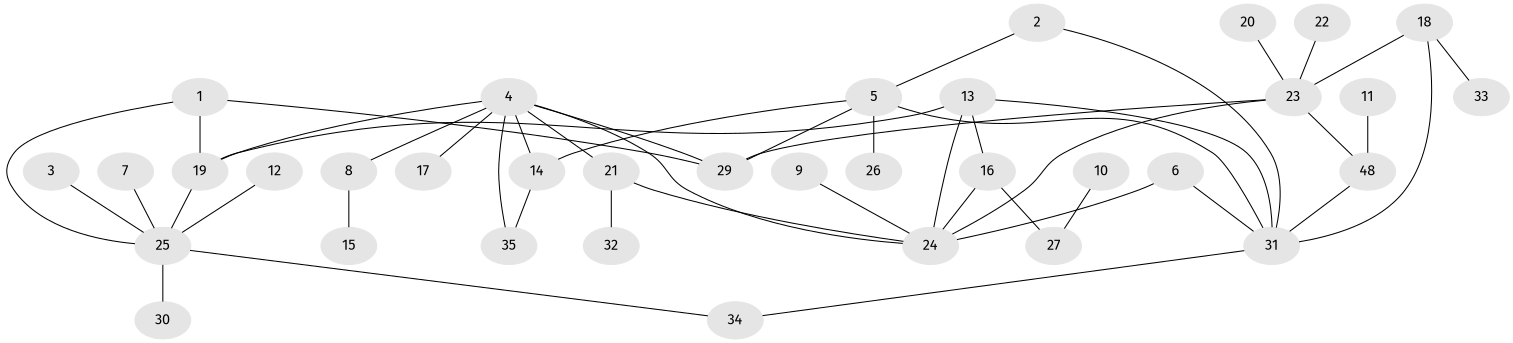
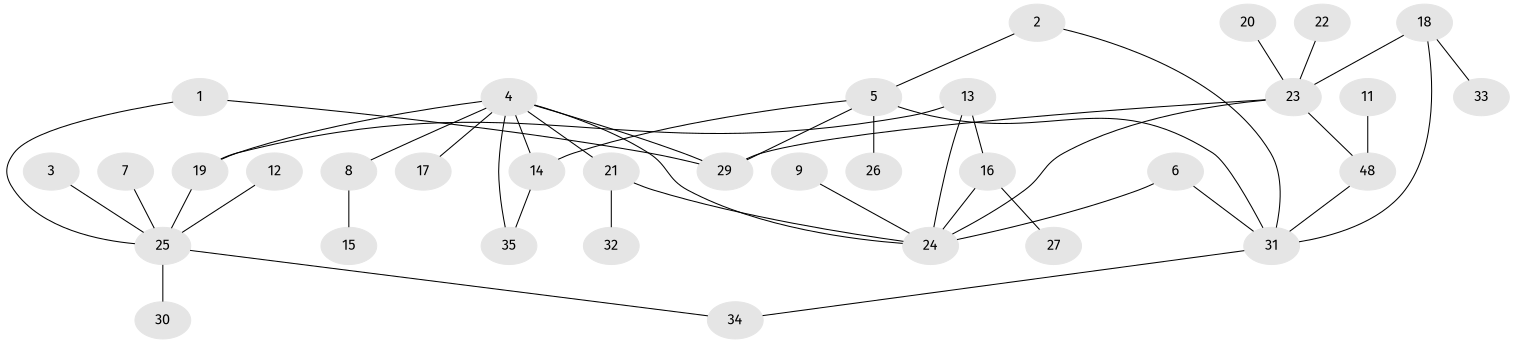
(1172, 124) -> none
(200, 134) -> none
(1101, 172) -> none
